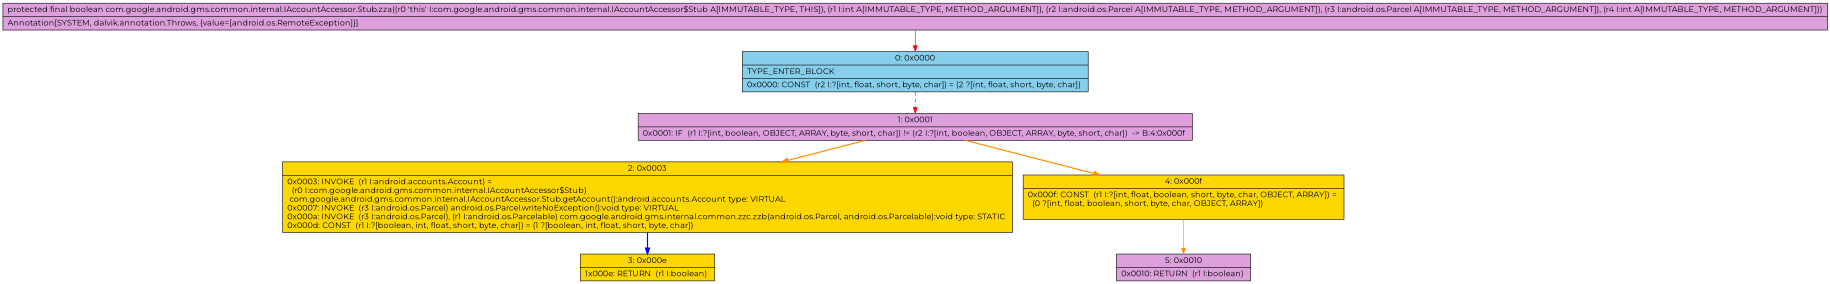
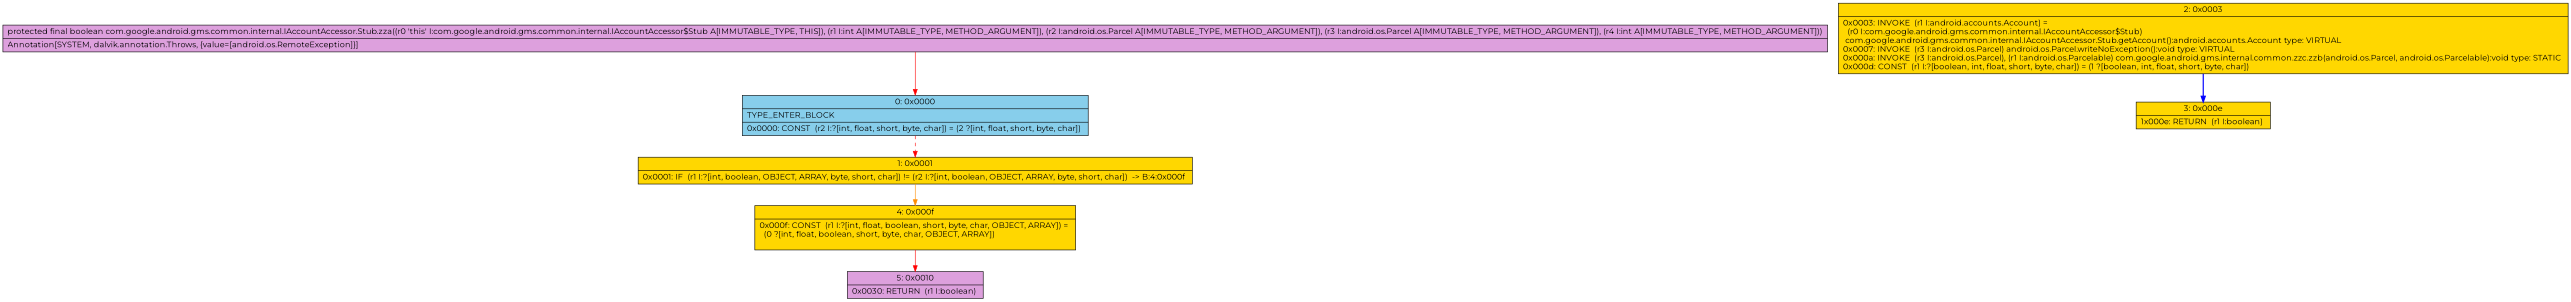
(915, 127) -> (915, 171)
(827, 150) -> none
(1030, 157) -> (915, 192)
(1184, 234) -> (915, 258)
(1184, 274) -> (915, 291)
